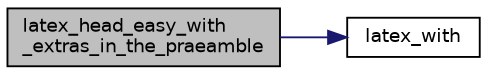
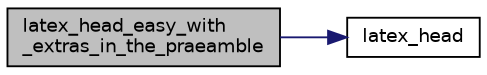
(413, 37) -> (413, 37)
